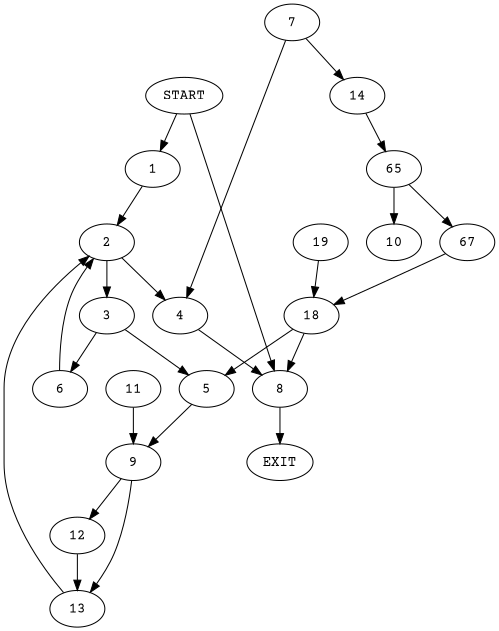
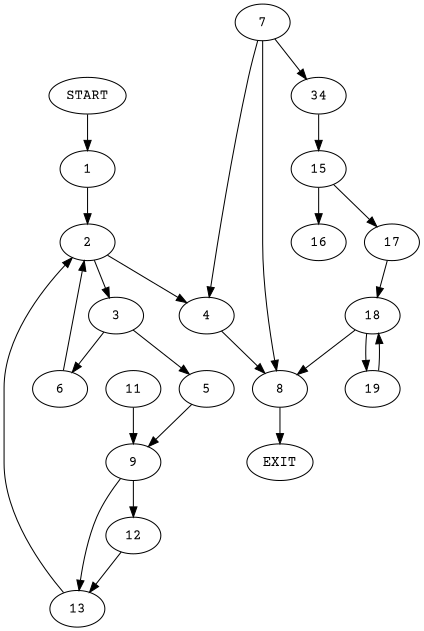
(357, 96) -> (319, 96)
(394, 169) -> (319, 169)
(231, 237) -> (263, 201)
(394, 242) -> (319, 242)
(467, 242) -> (392, 242)
(260, 351) -> (366, 347)
